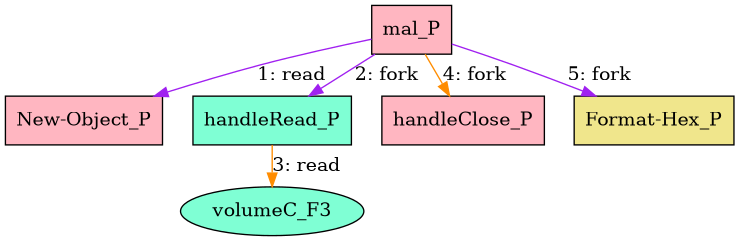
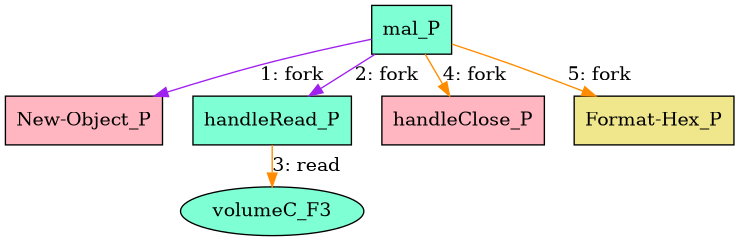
(412, 30) -> (412, 30)
(518, 67) -> (518, 67)
(292, 75) -> (292, 75)
